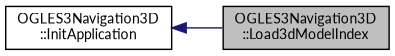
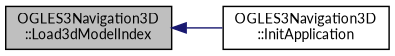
(204, 28) -> (204, 28)
